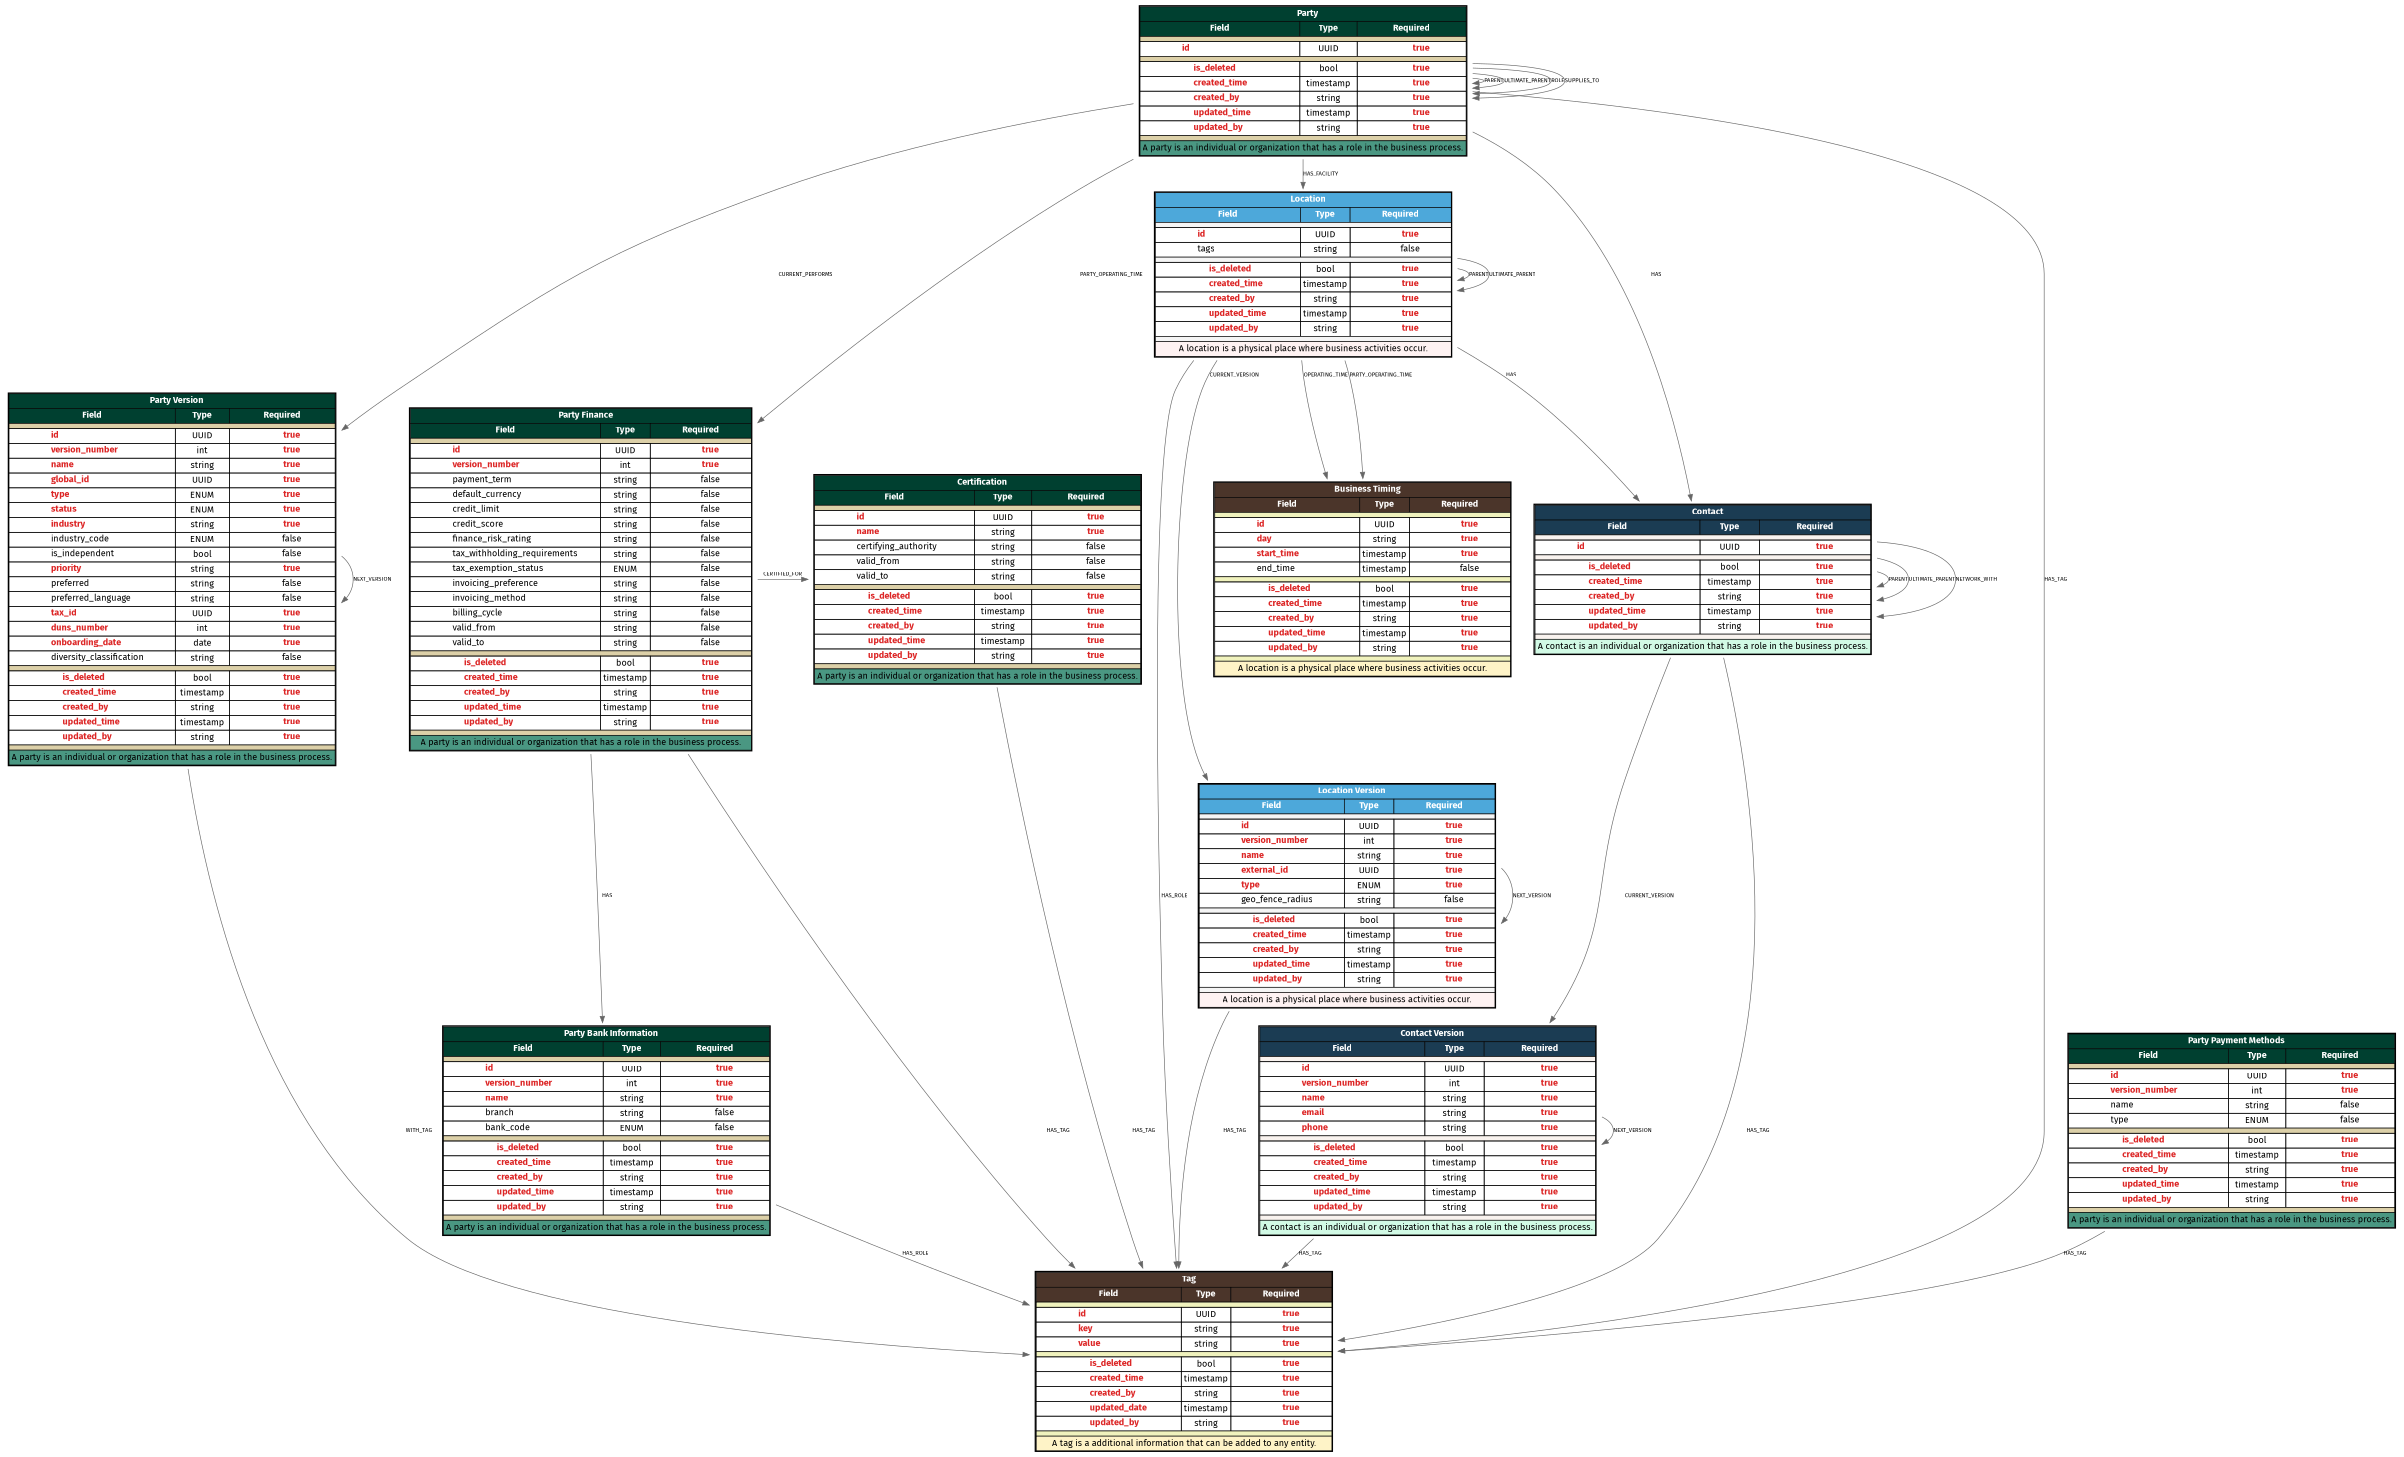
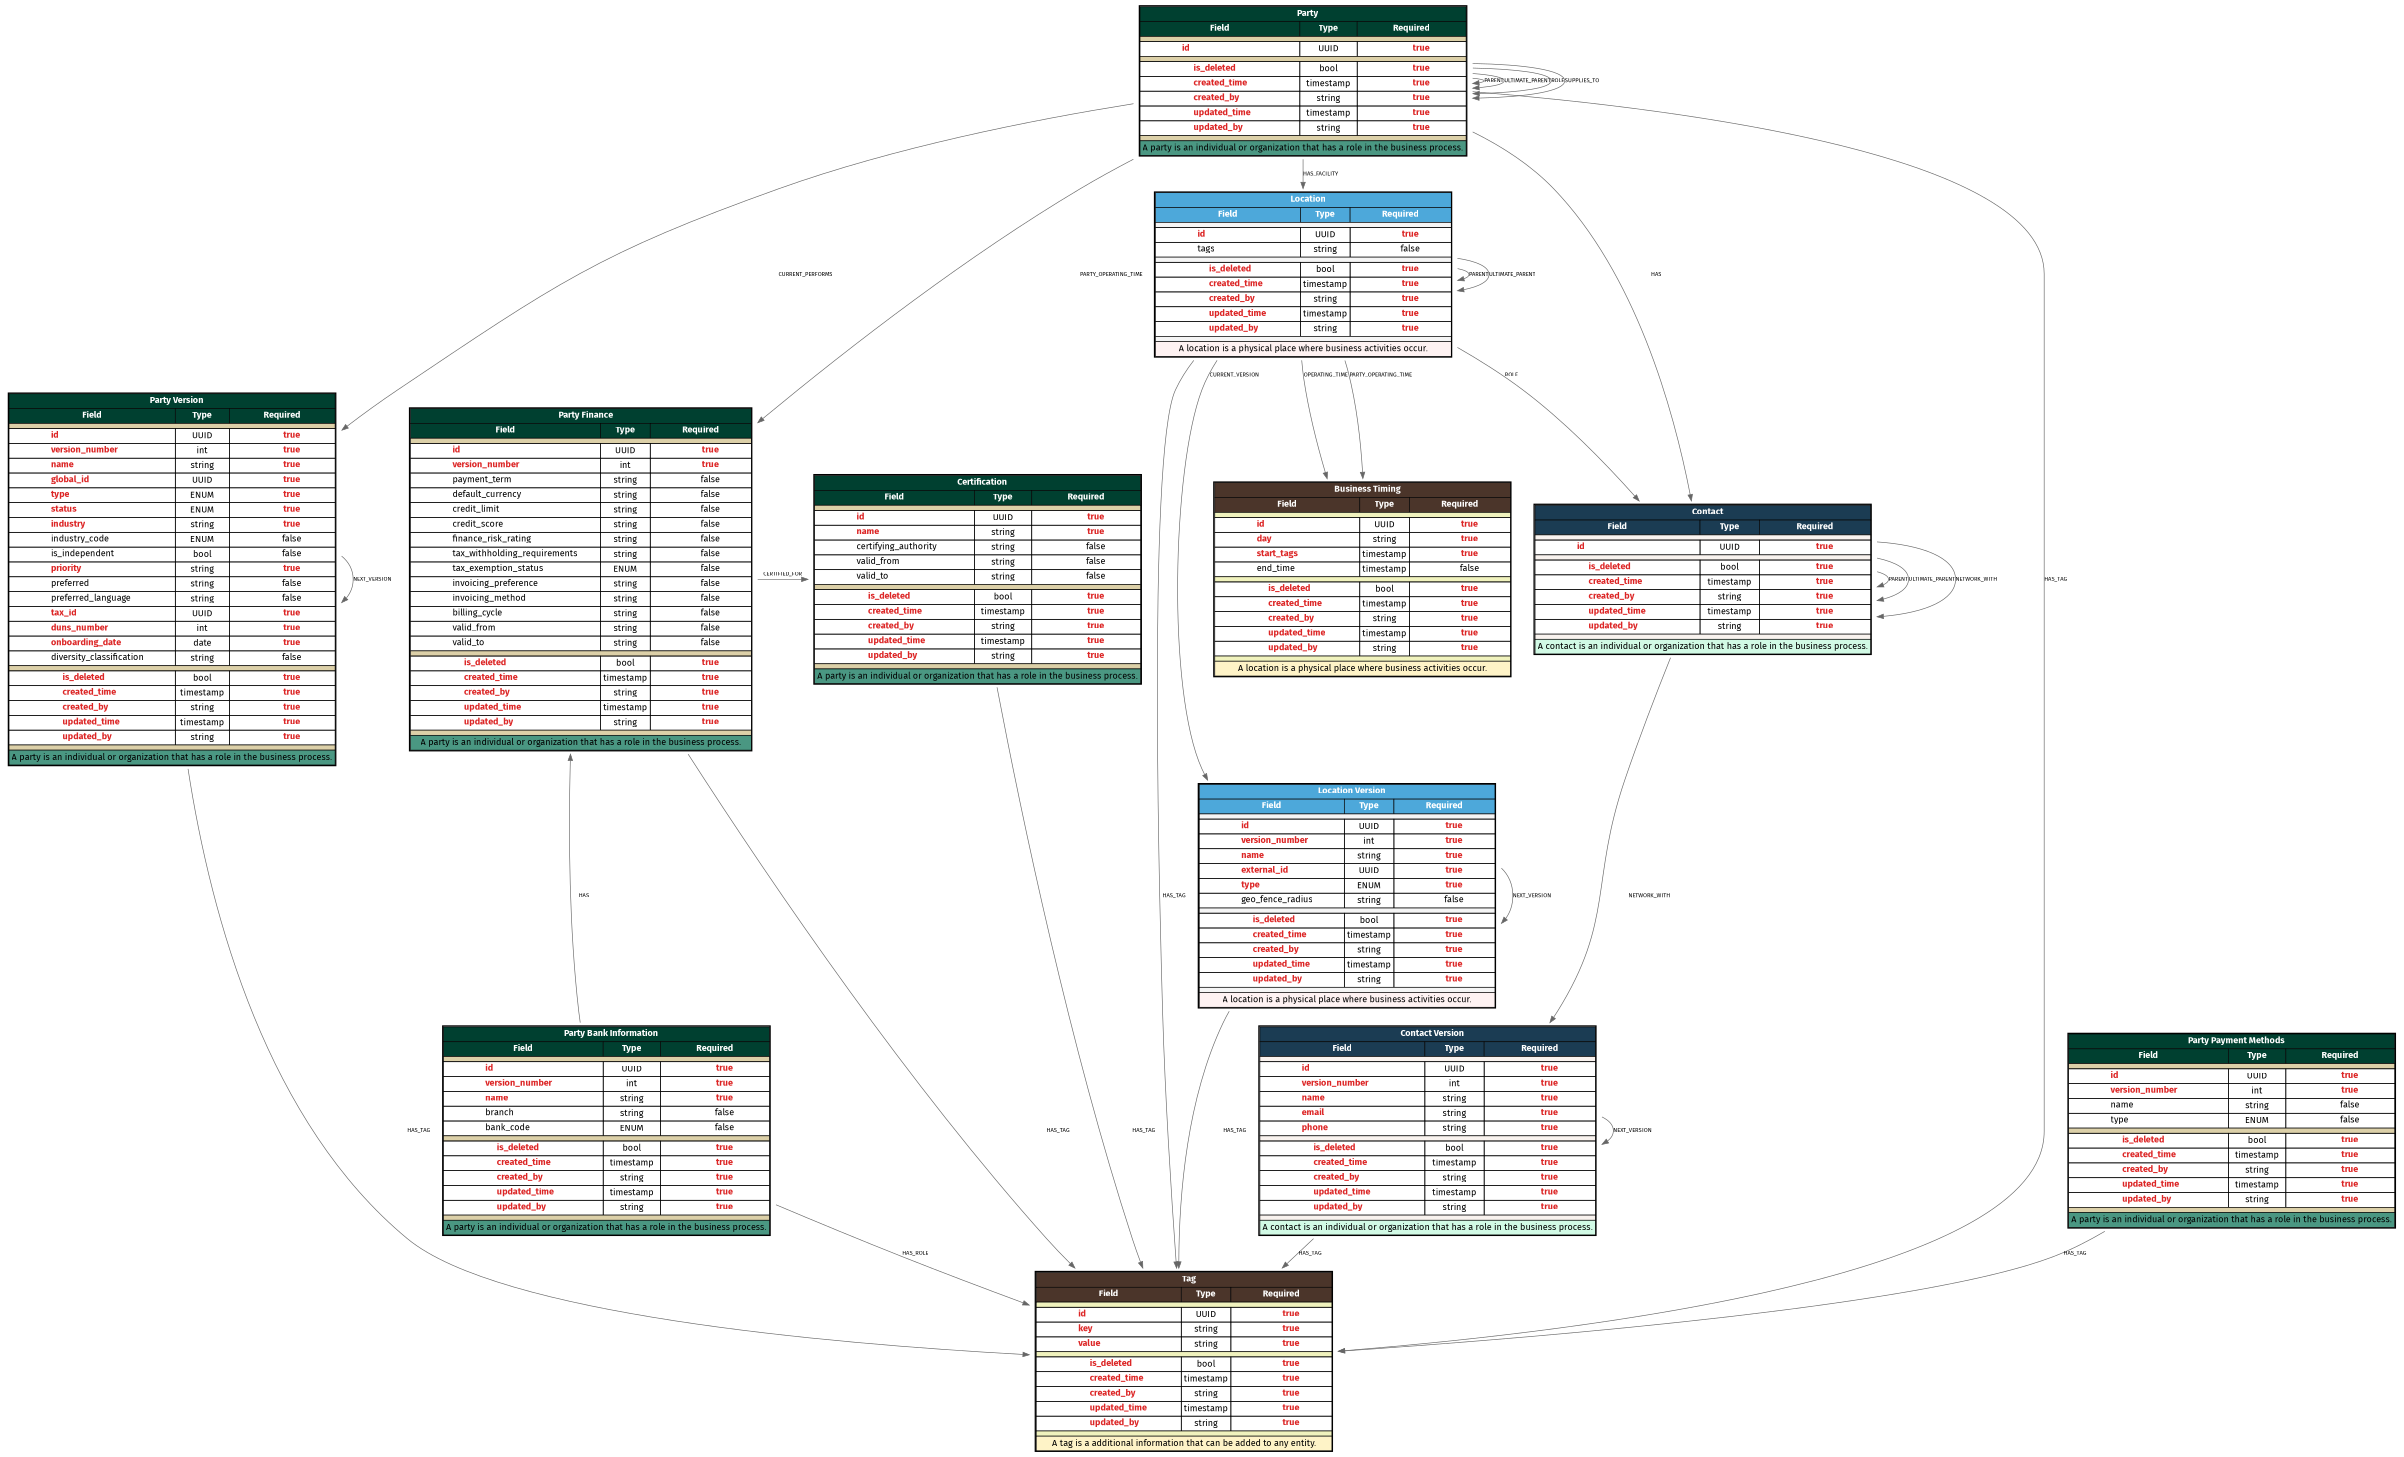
(1512, 375) -> (1512, 375)
(1278, 554) -> (1277, 554)
(597, 885) -> (571, 892)
(1174, 896) -> (1174, 896)
(1649, 896) -> (1649, 896)
(1722, 1120) -> none
(419, 1131) -> (419, 1131)
(1118, 1408) -> (1118, 1408)
